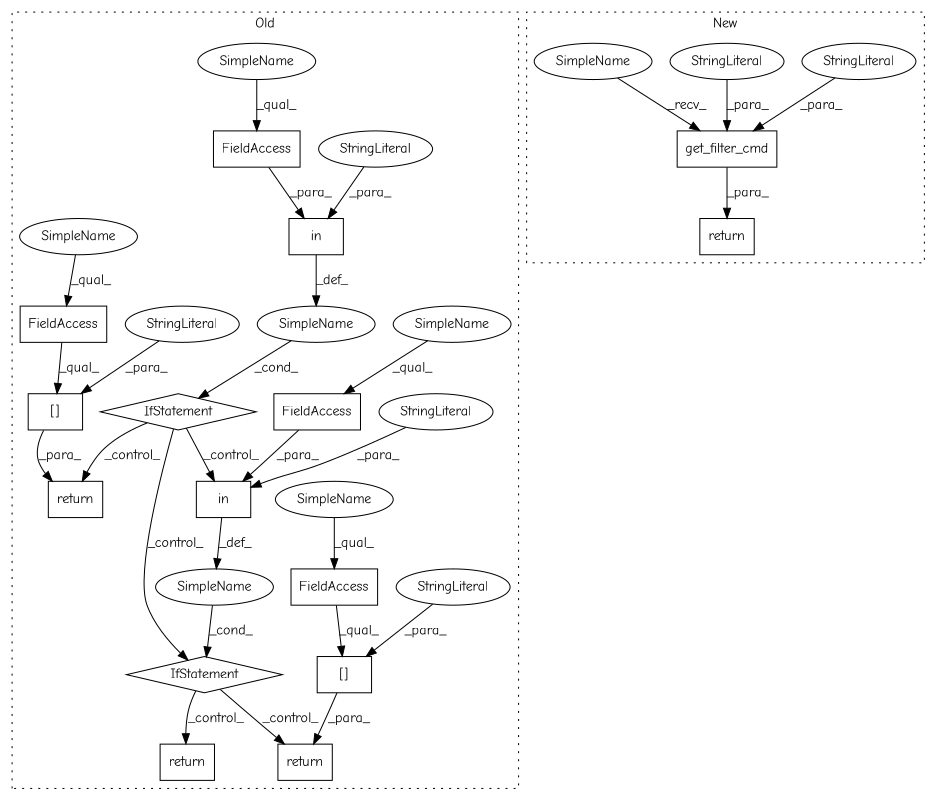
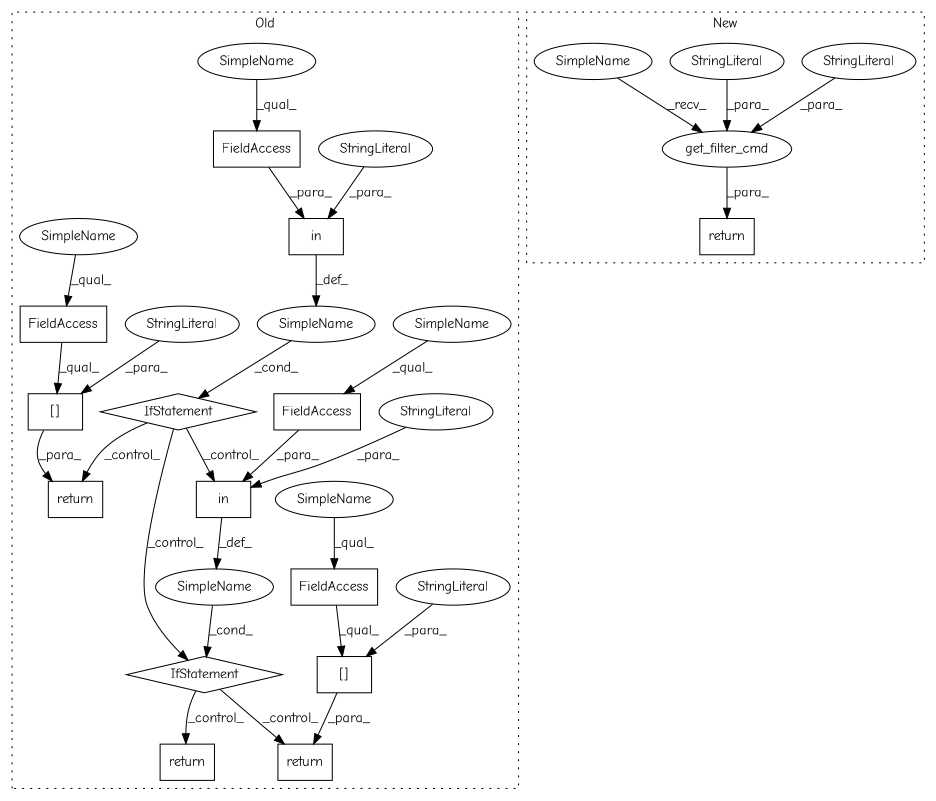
(727, 149) -> (727, 149)
